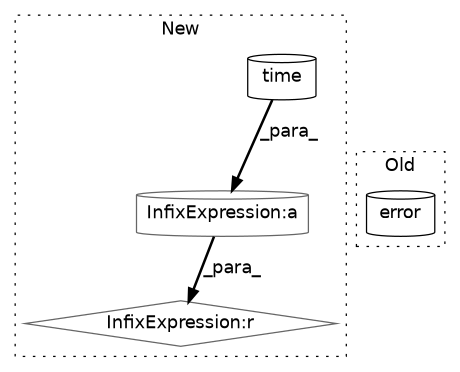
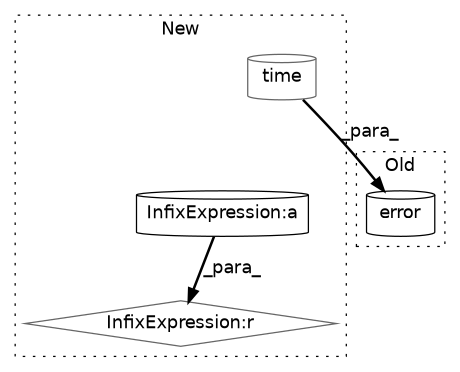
(282, 77) -> (282, 77)
(255, 139) -> (339, 137)
(222, 214) -> (222, 214)
